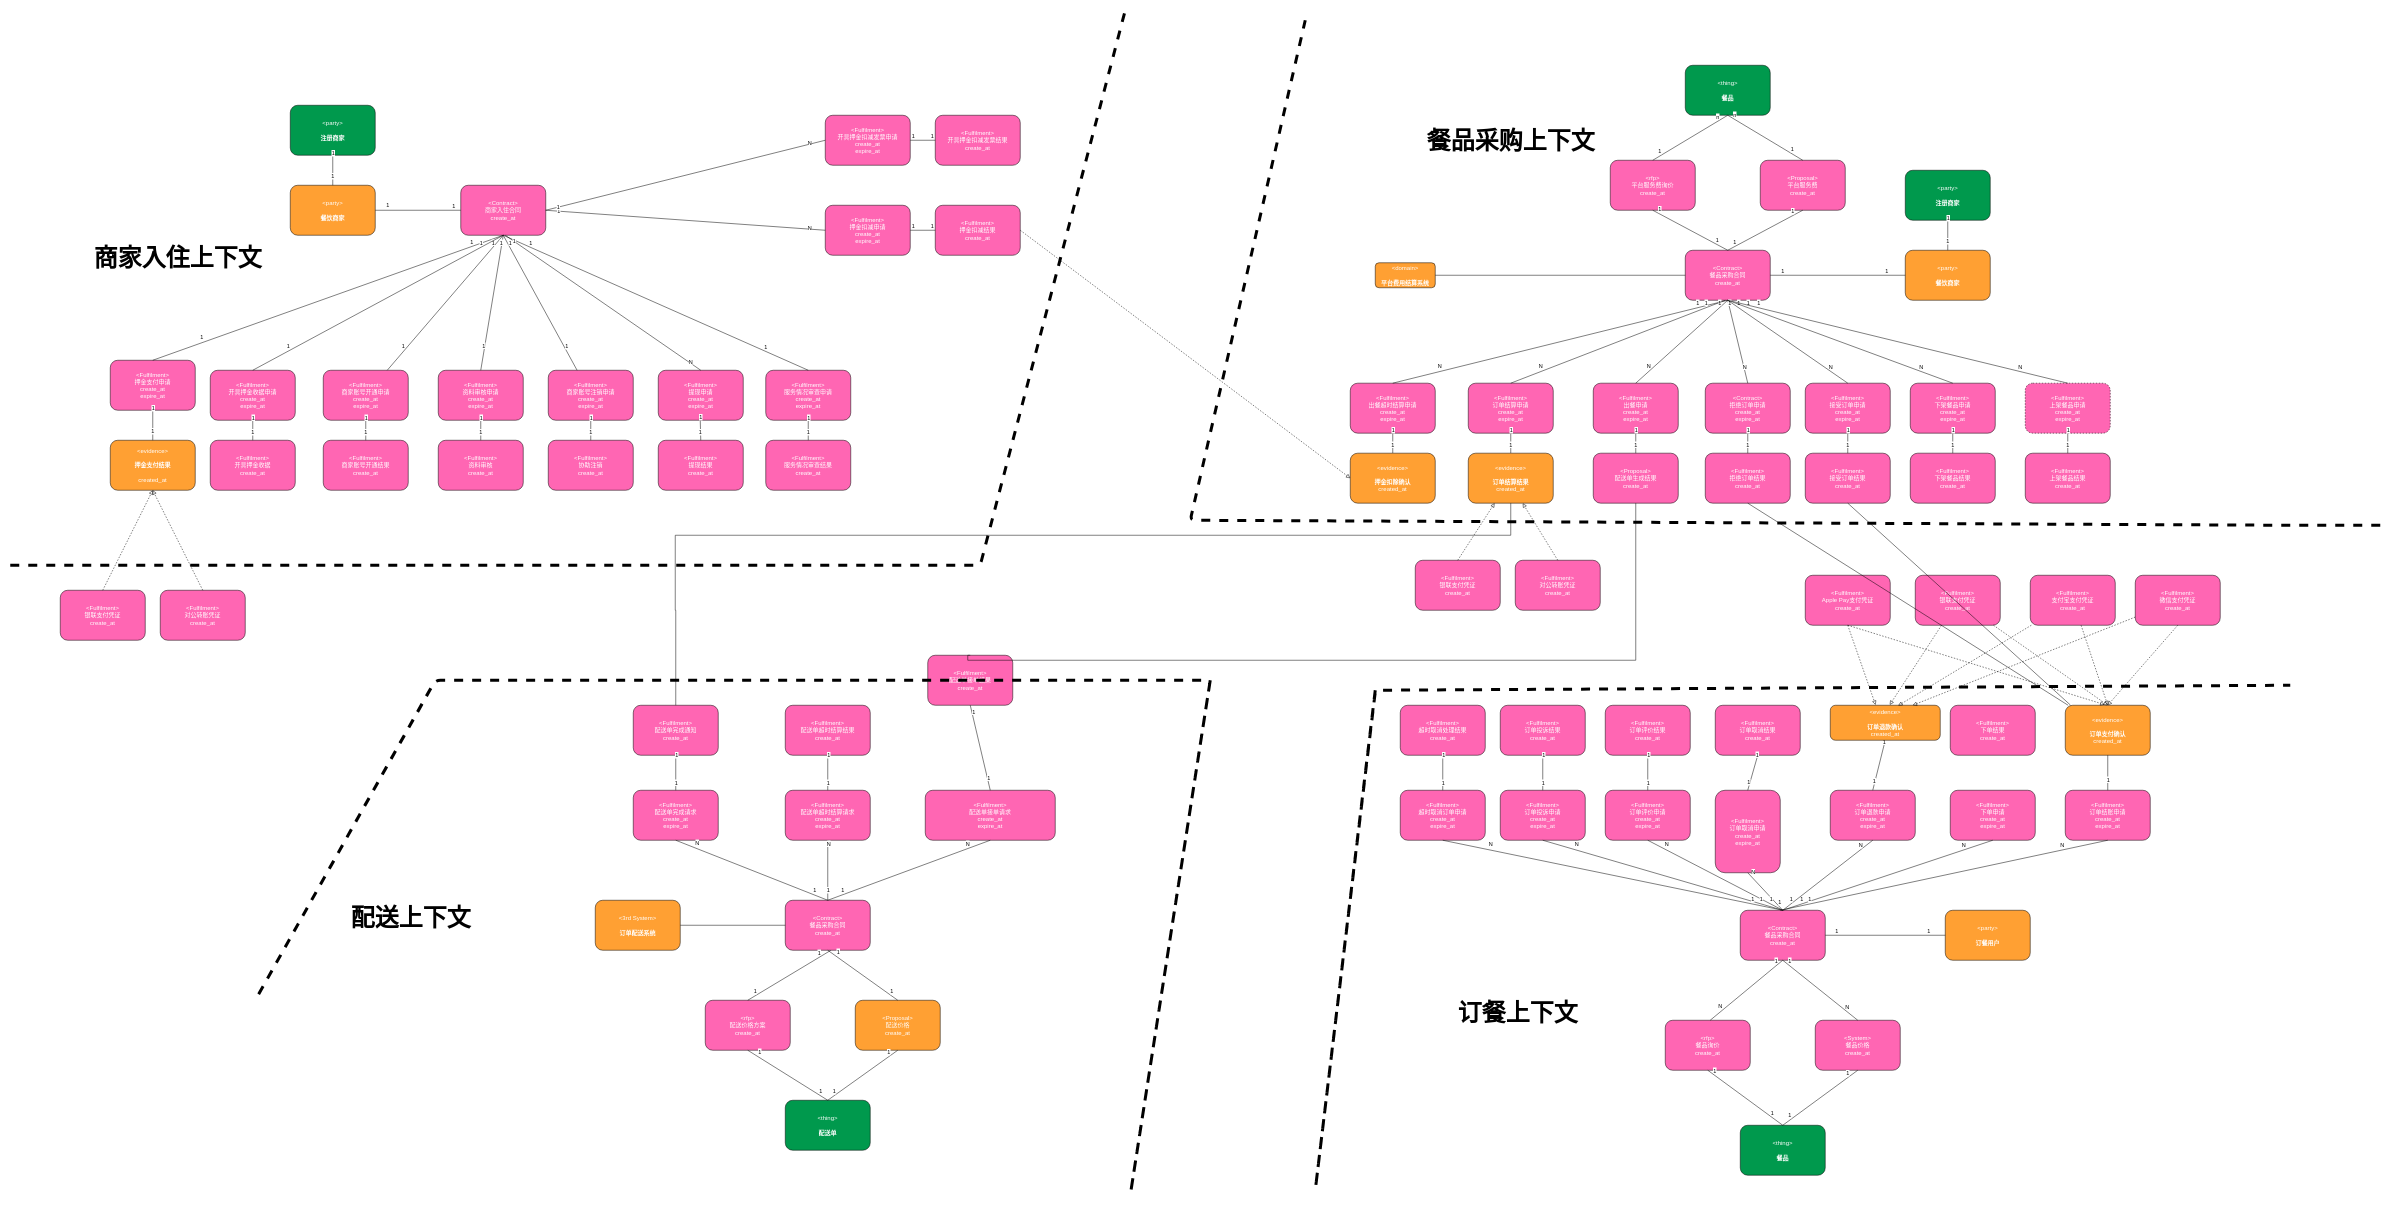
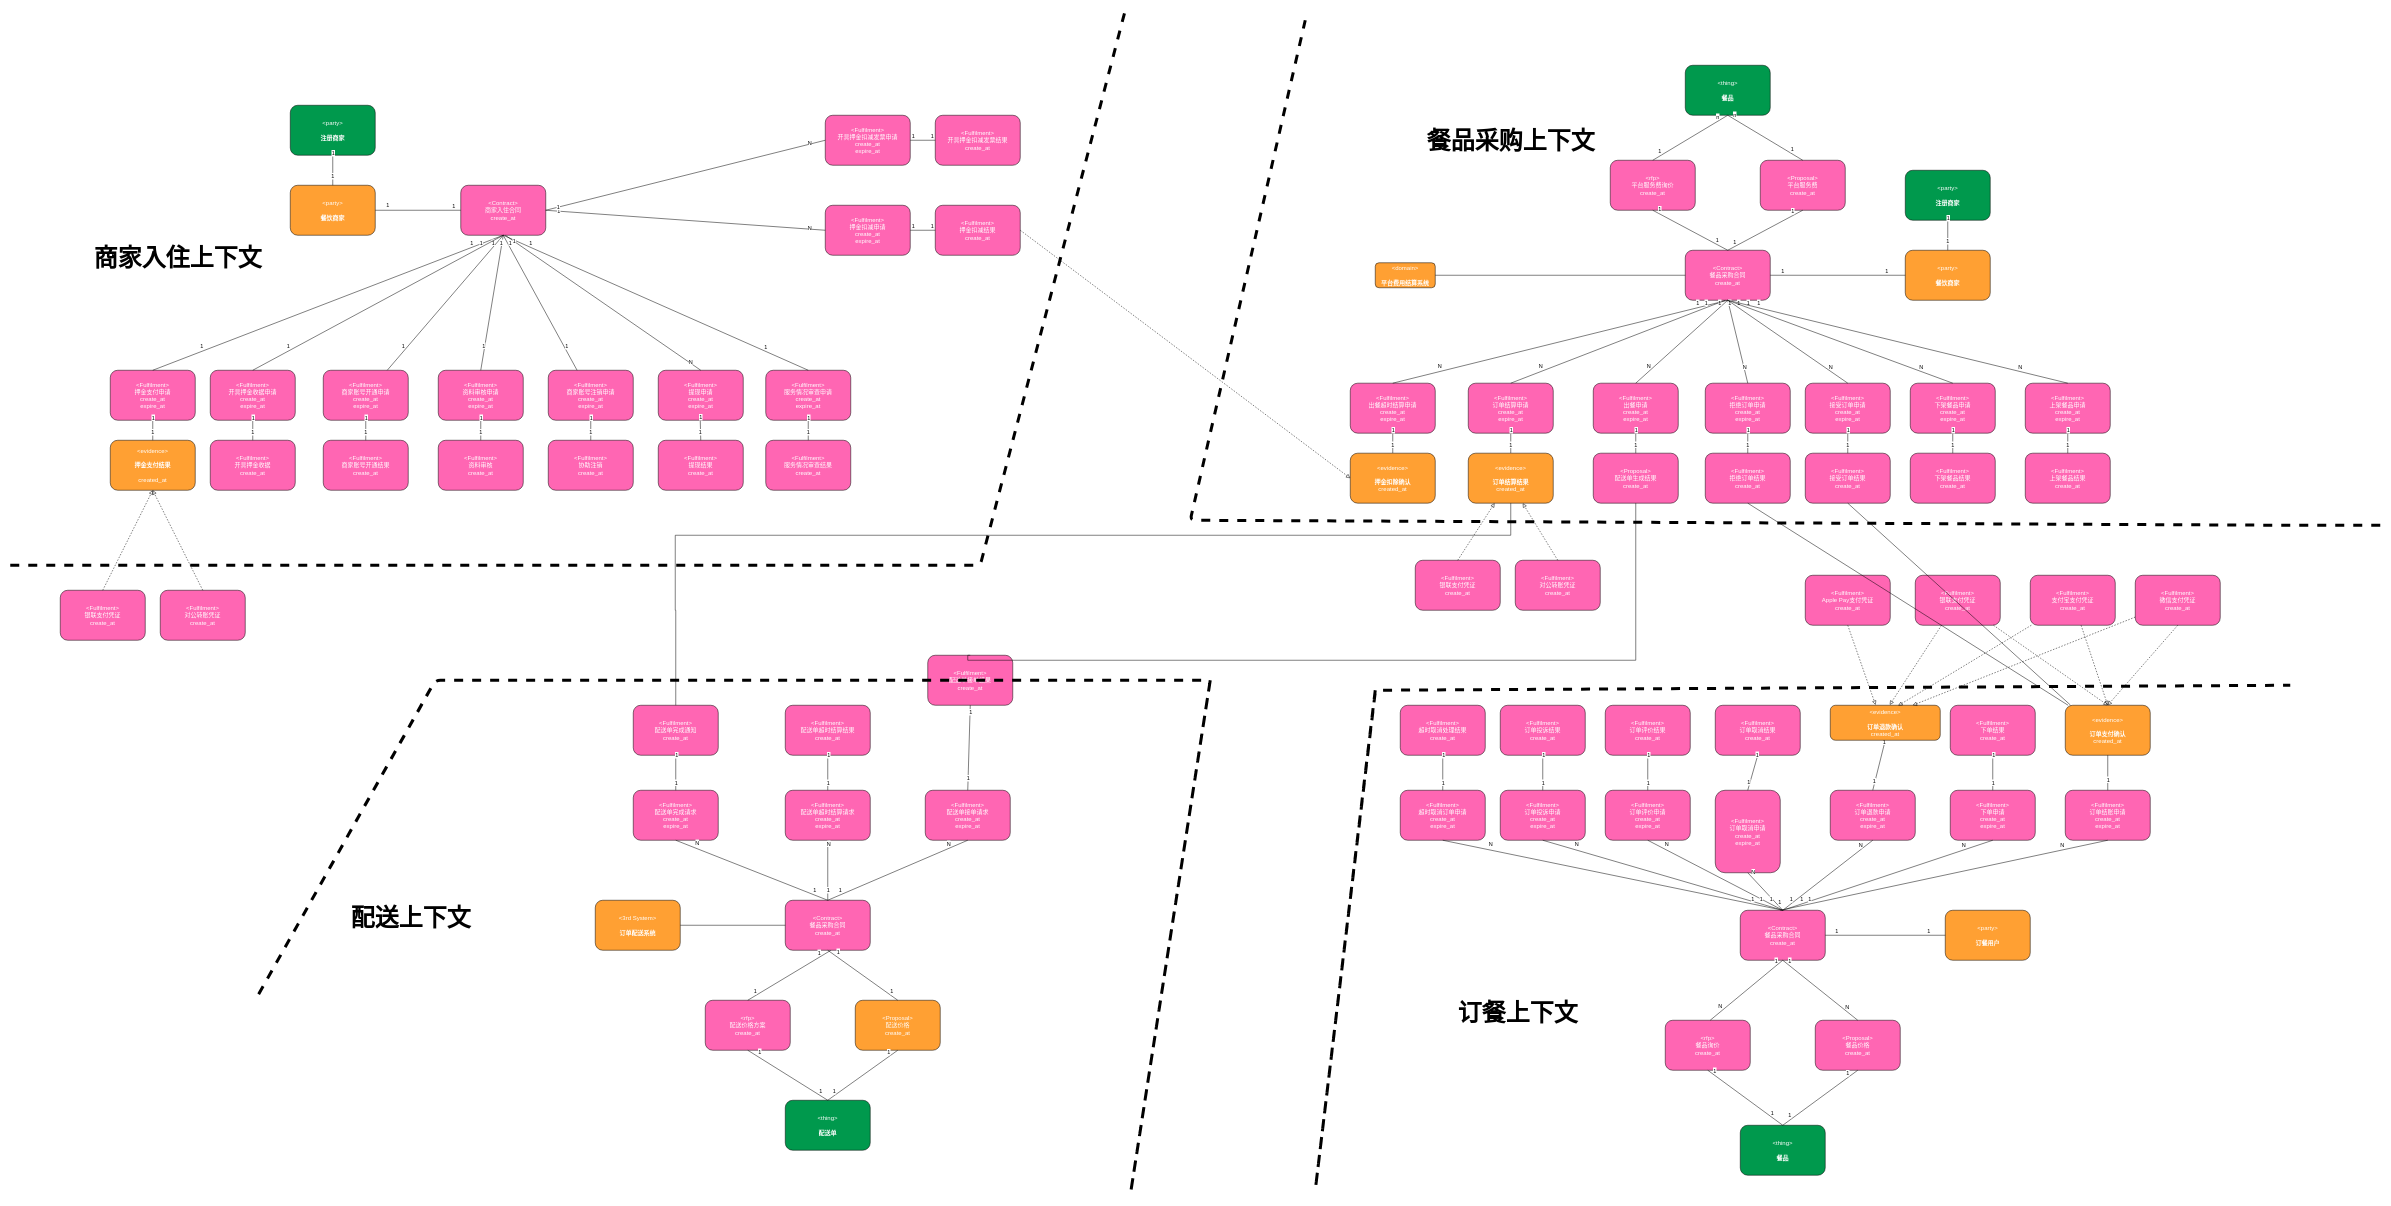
(153, 385) -> (153, 395)
(1748, 408) -> (1748, 408)
(2068, 408) -> (2068, 408)
(1940, 654) -> none
none -> (1993, 773)
(990, 815) -> (968, 815)
(1858, 1045) -> (1858, 1045)
